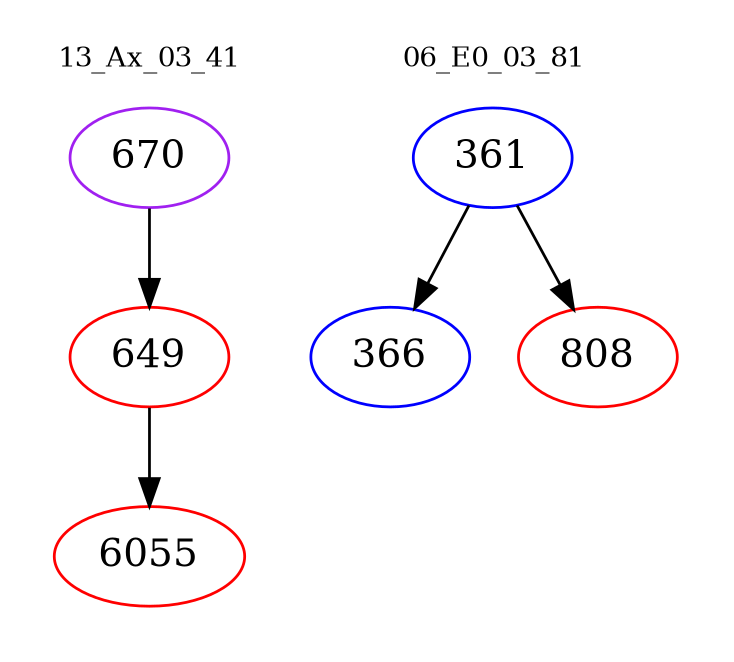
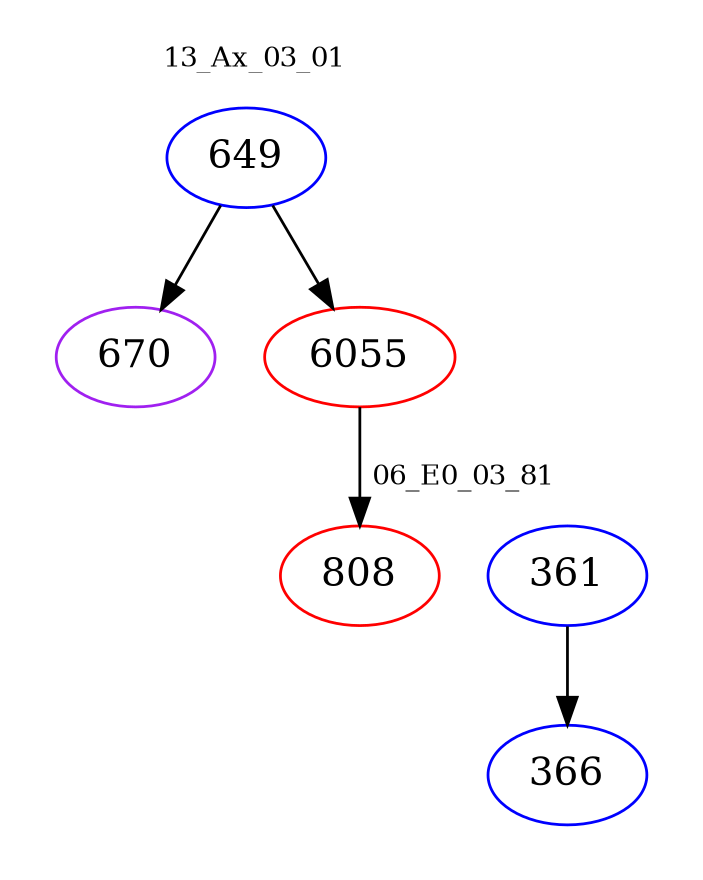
(149, 60) -> (255, 60)
(149, 244) -> (198, 245)
(539, 245) -> (360, 468)
(149, 357) -> (246, 158)
